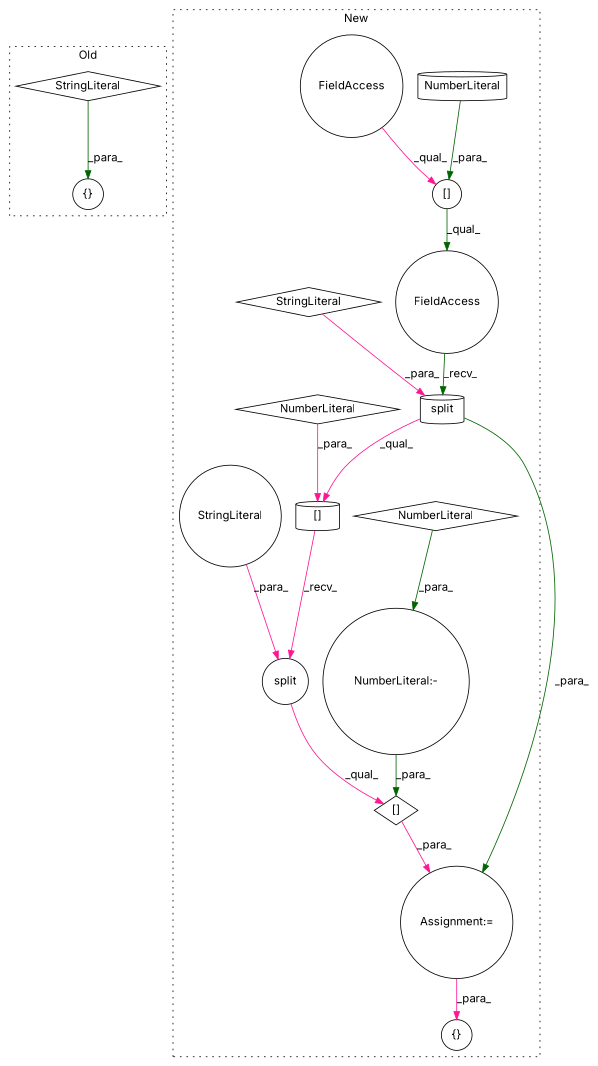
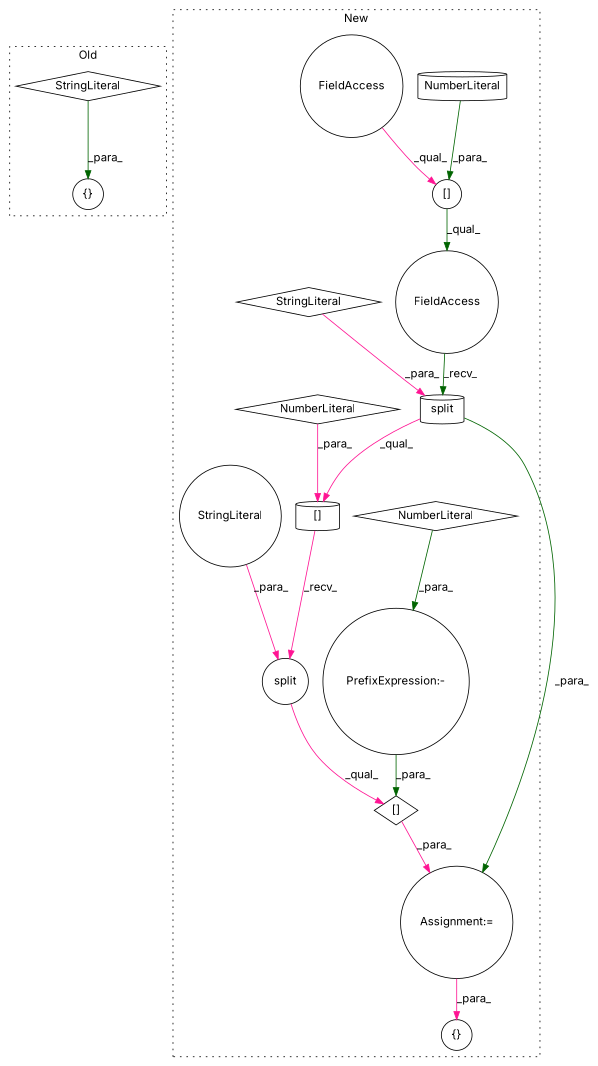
(396, 681) -> (396, 681)
